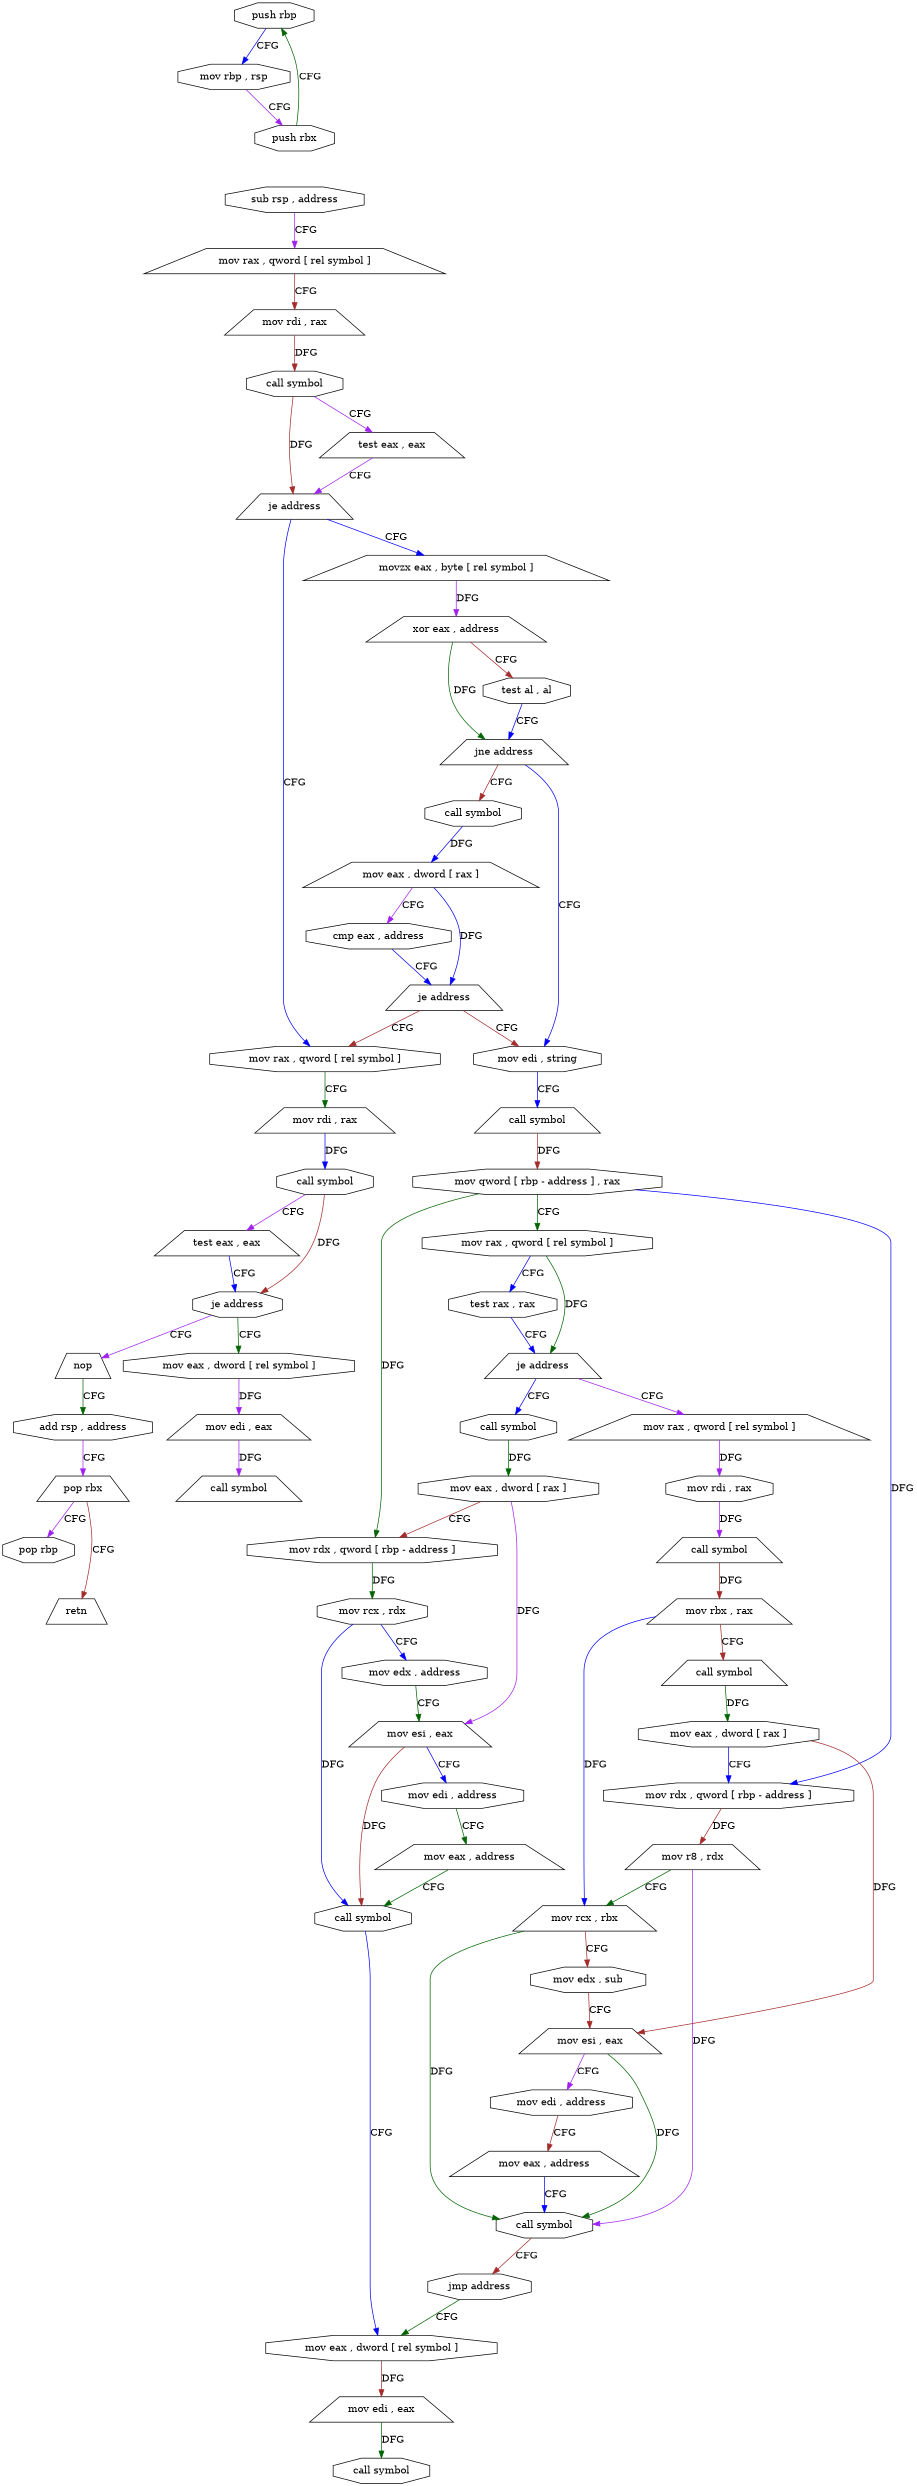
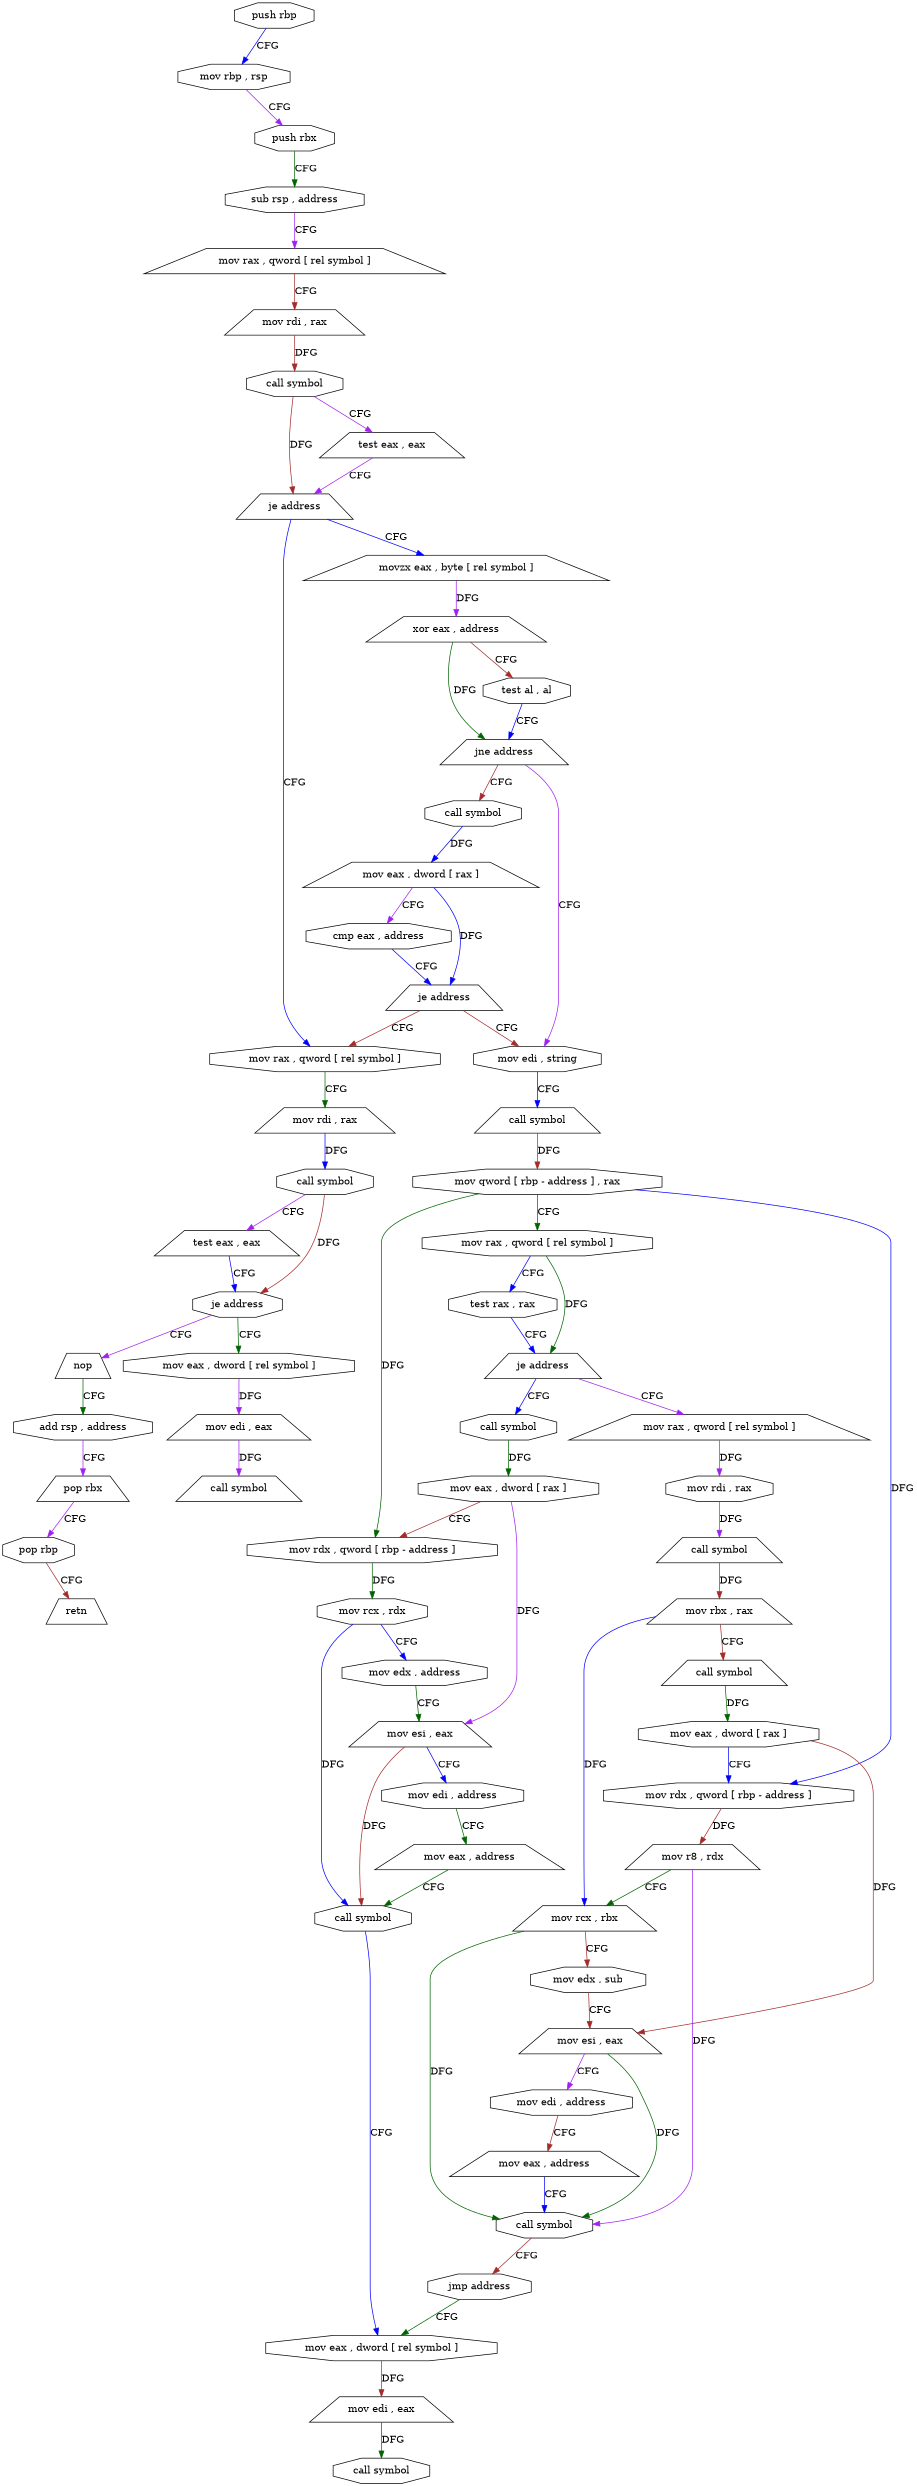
(298, 79) -> (295, 165)
(559, 897) -> (559, 897)
(92, 1547) -> (56, 1578)
